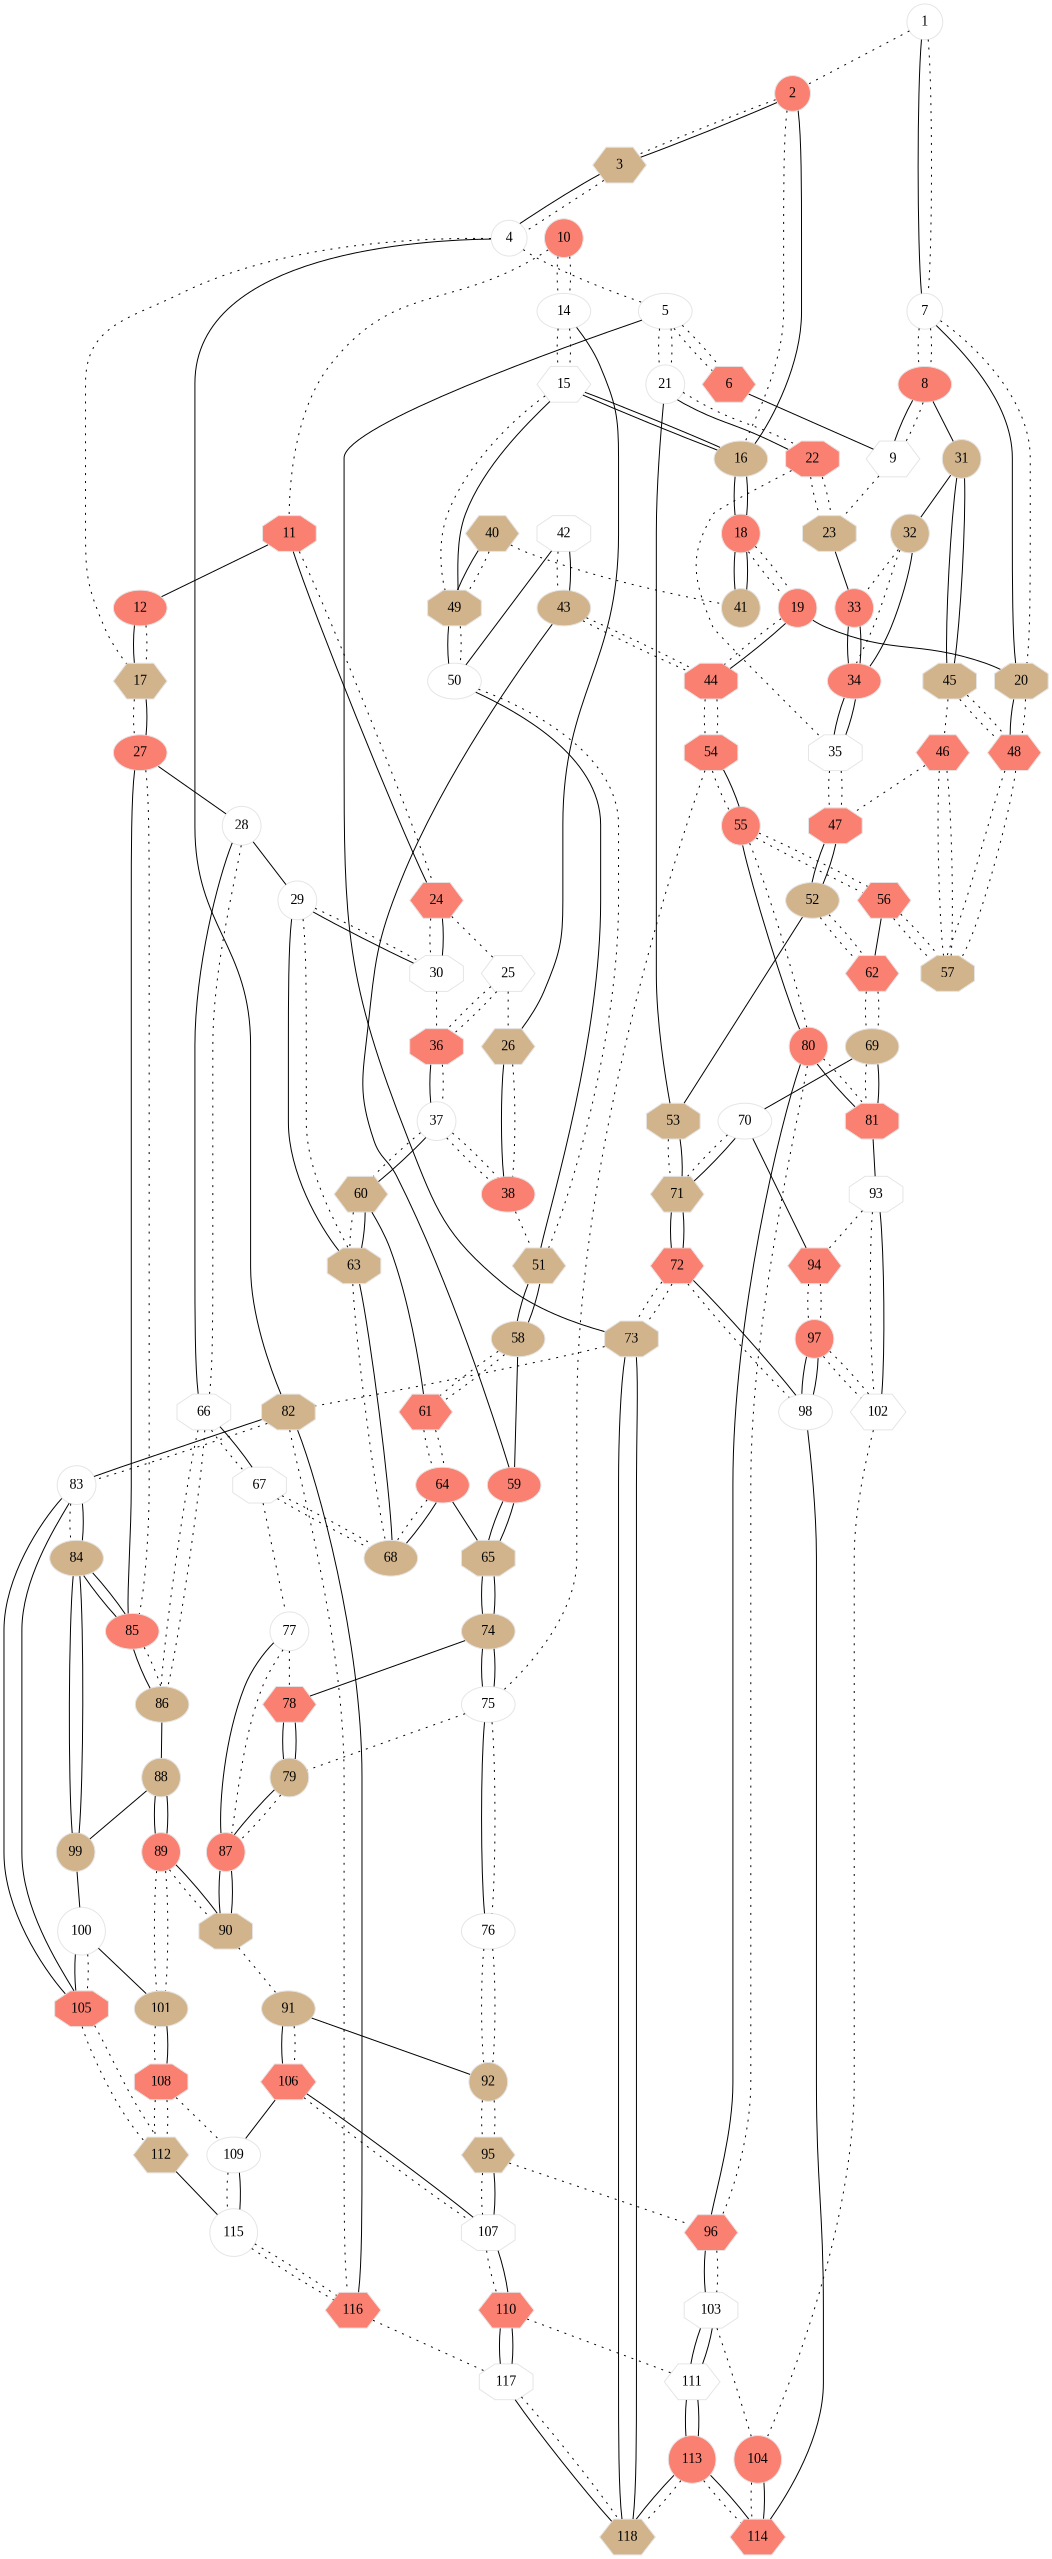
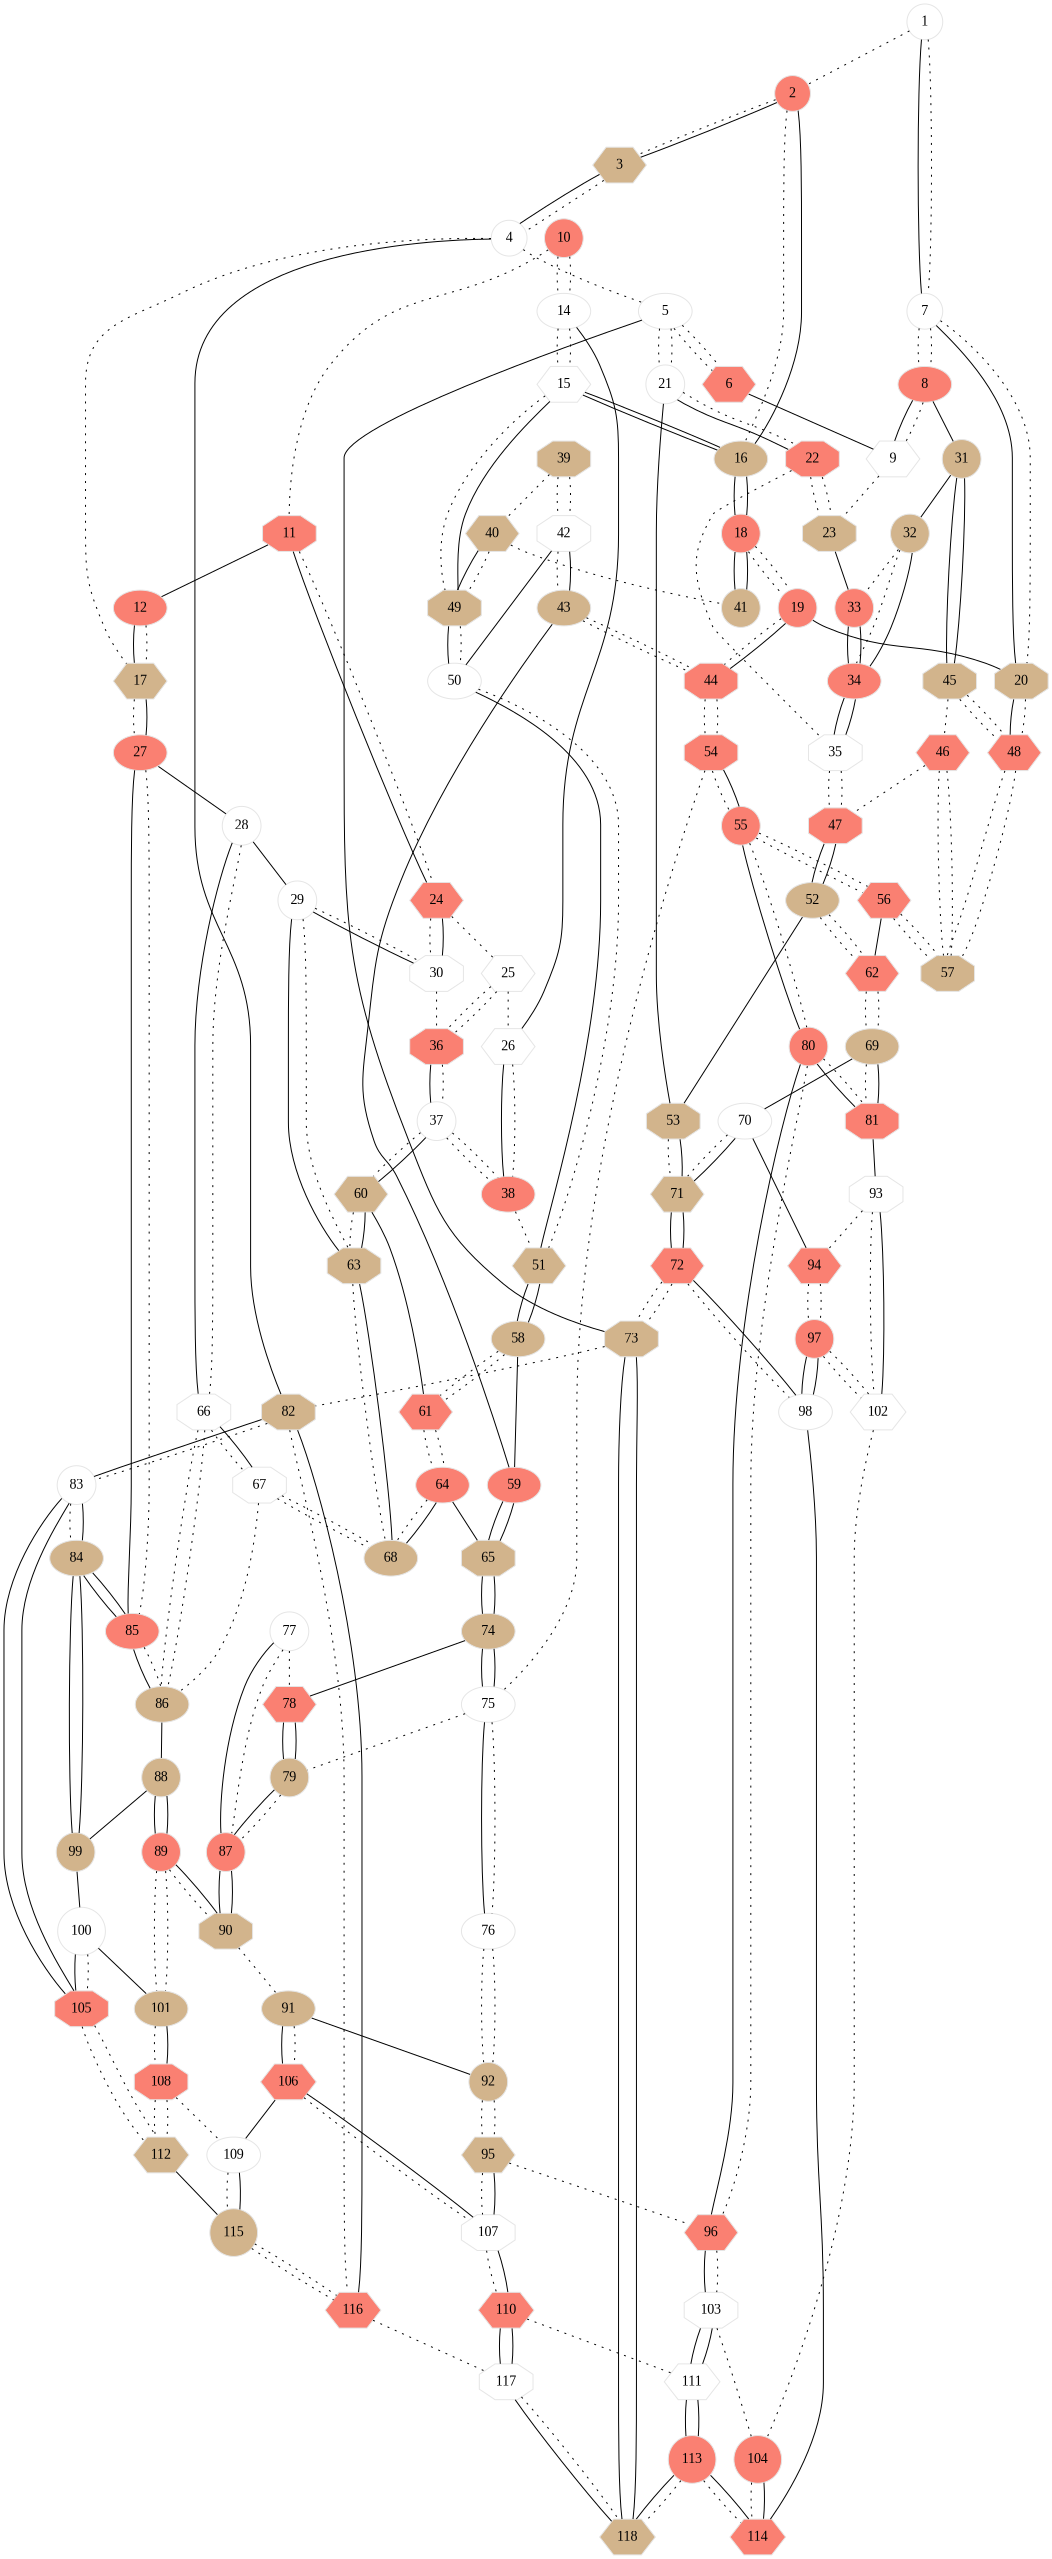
none -> (564, 459)
(508, 1047) -> (508, 1047)
(274, 1558) -> (238, 1606)
(234, 2233) -> (234, 2233)
